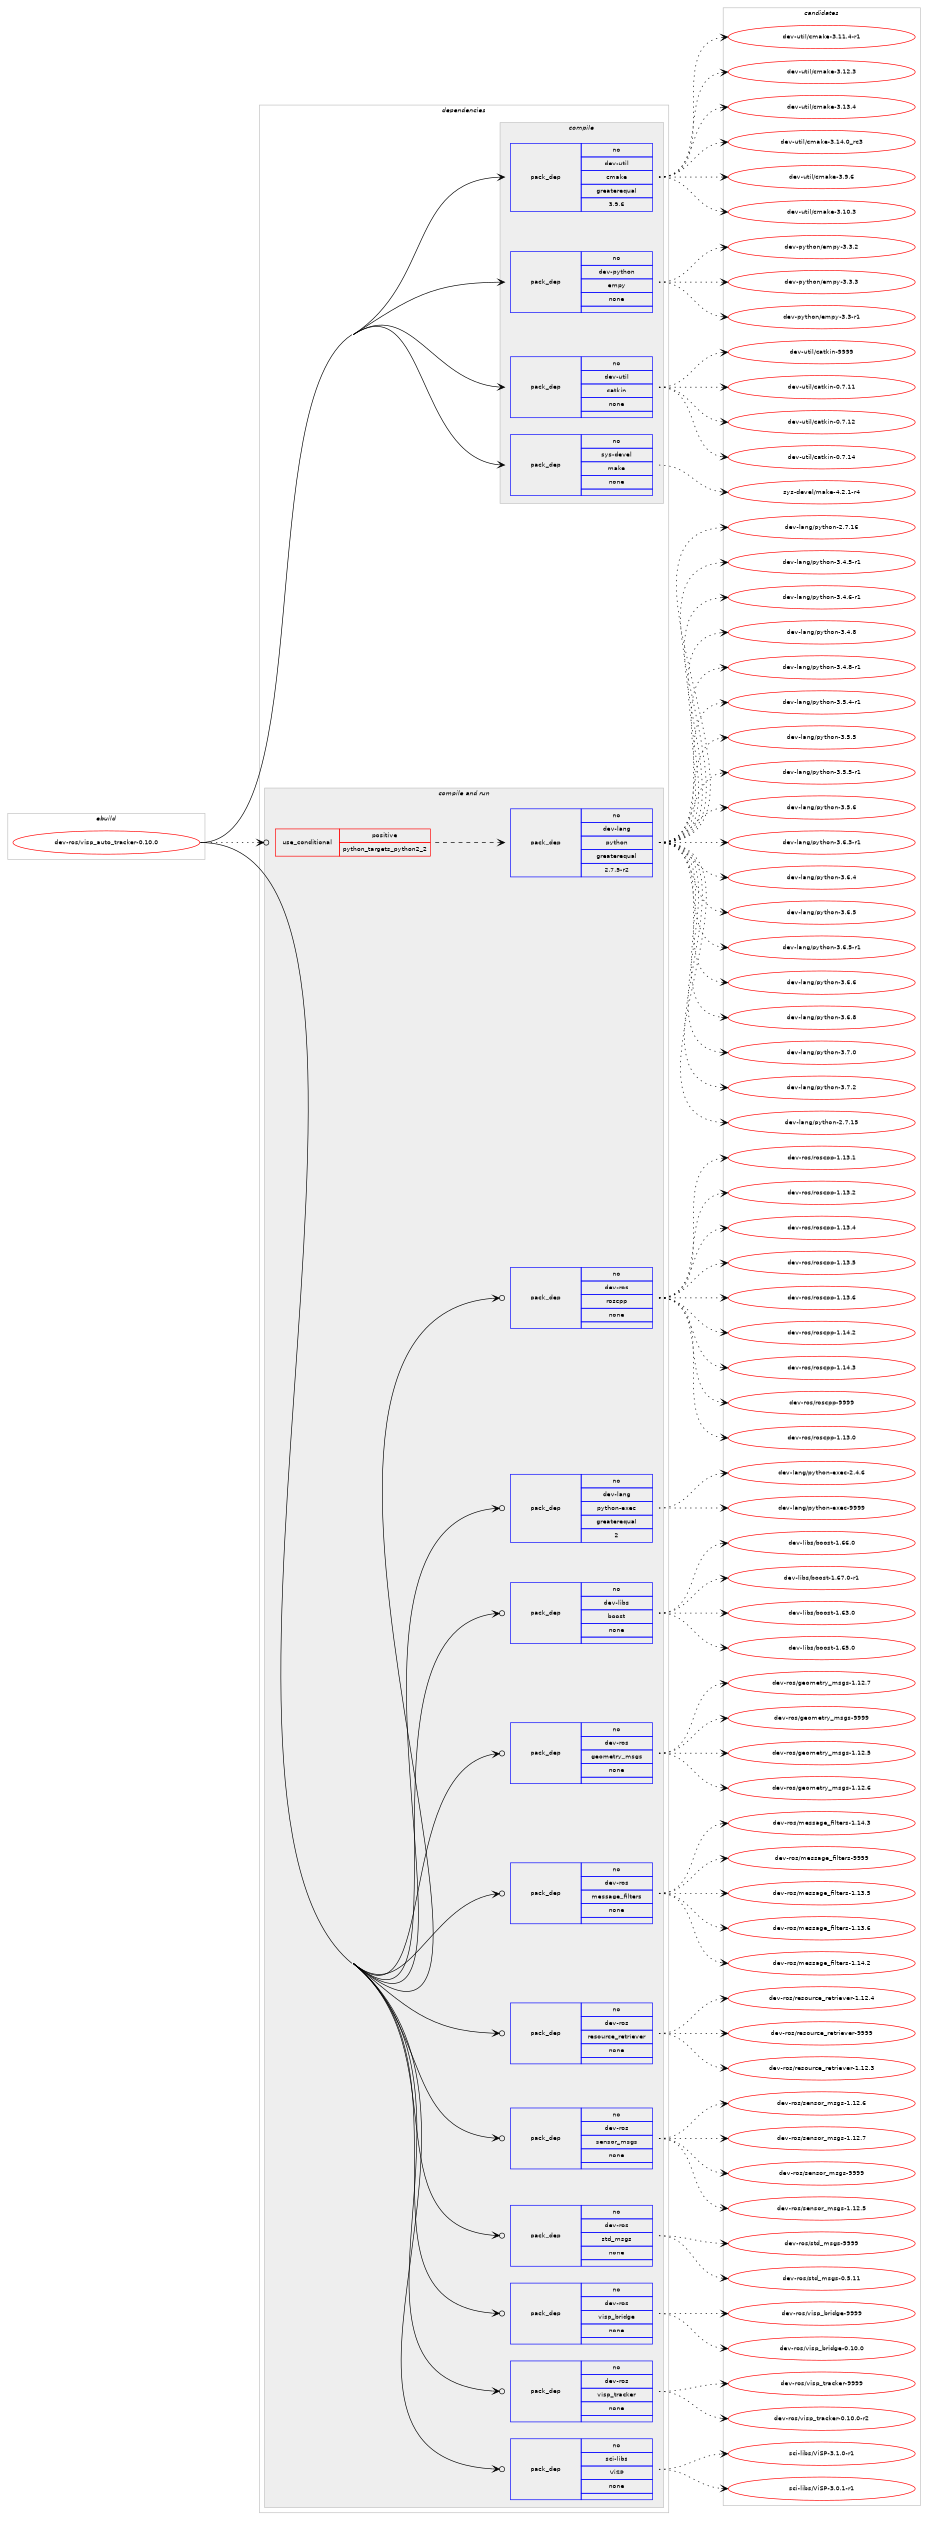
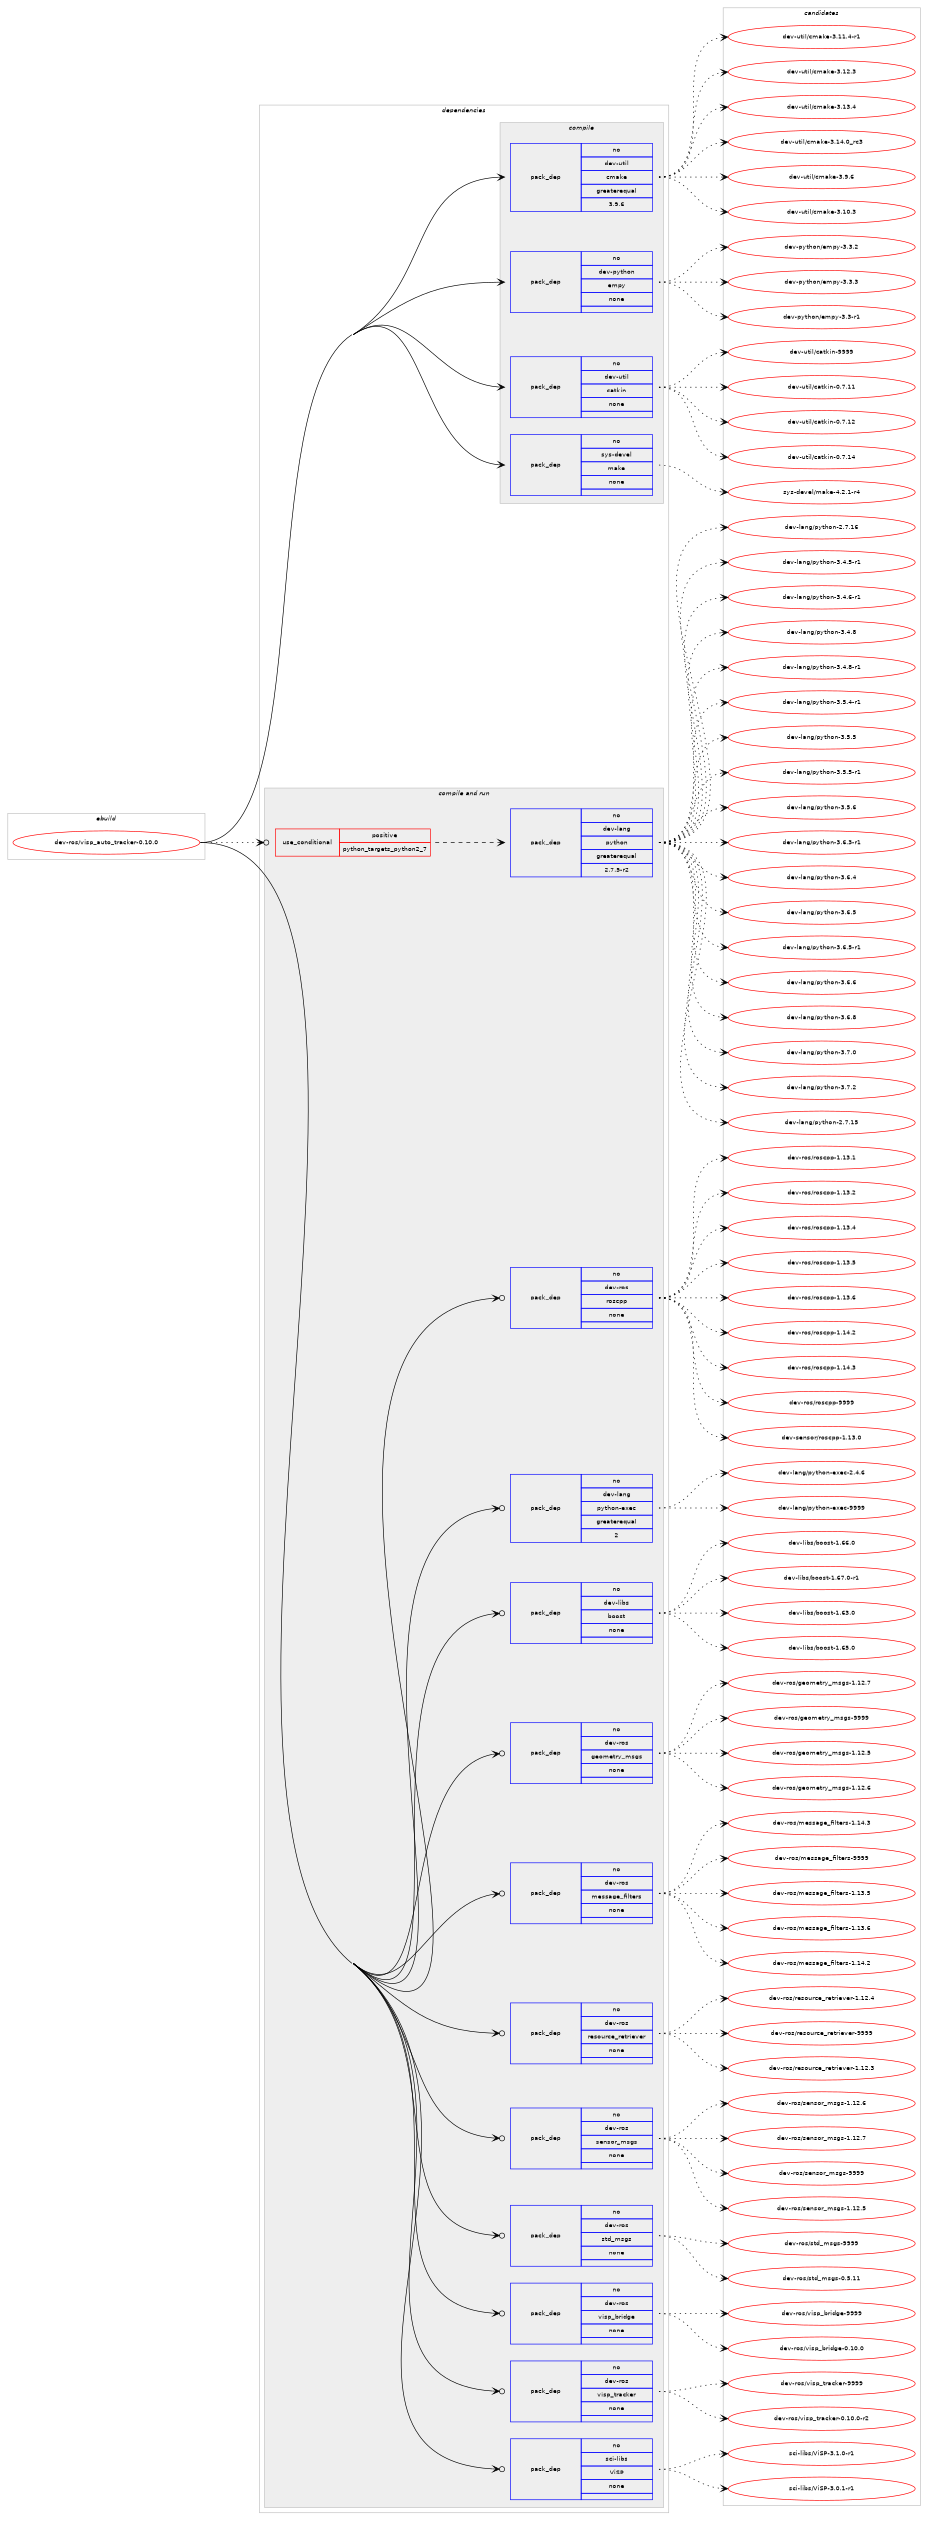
(385, 849) -> (385, 849)
(822, 1438) -> (822, 1438)
